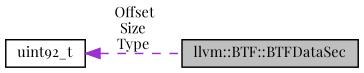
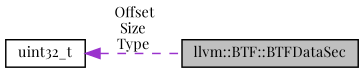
(46, 53) -> (46, 53)
